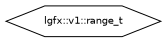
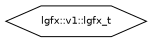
(83, 21) -> (76, 21)
